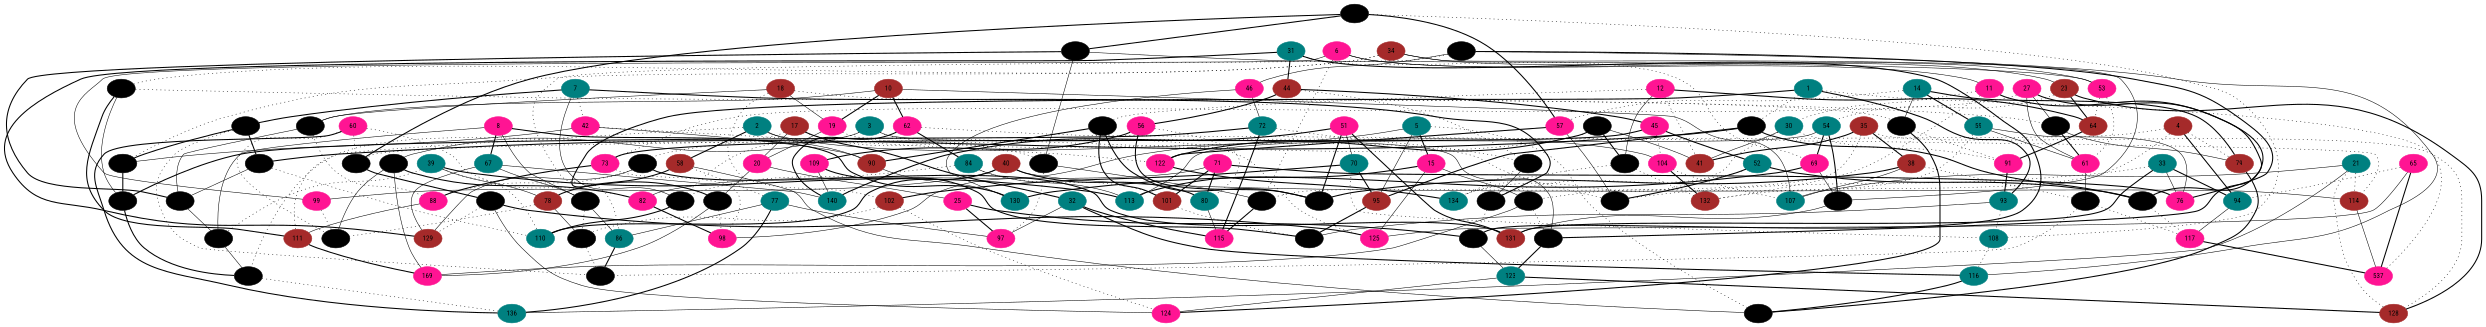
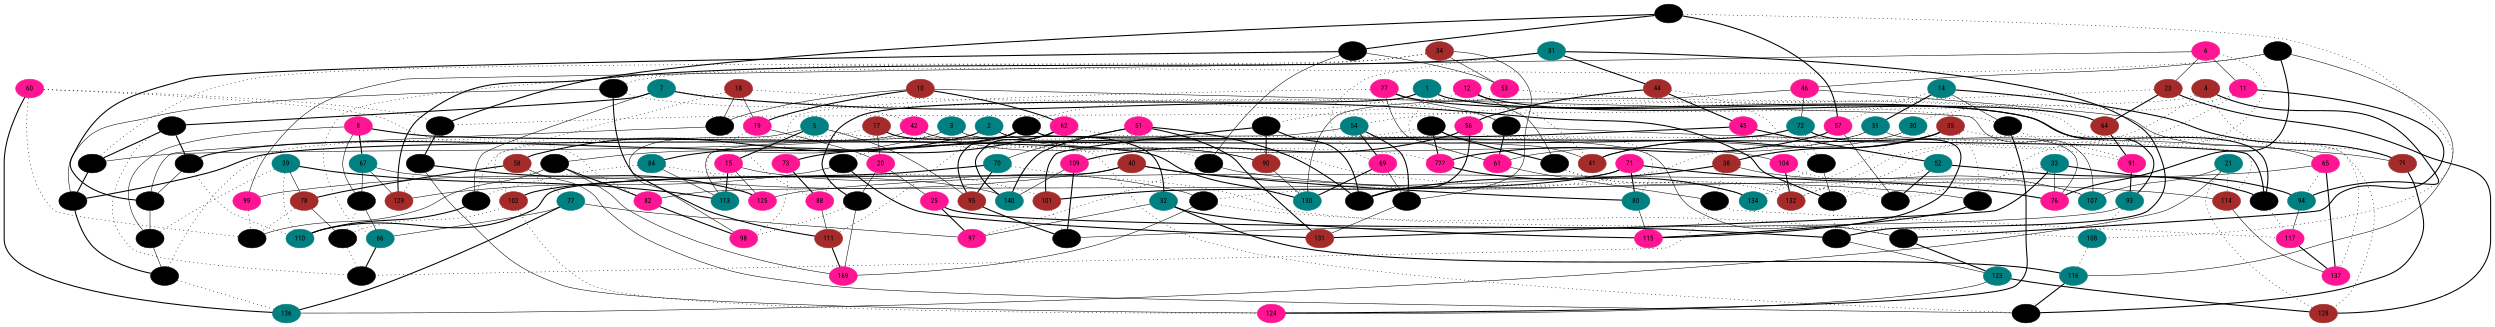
none -> (2070, 111)
(1160, 164) -> (1440, 164)
(2379, 276) -> (2336, 276)
